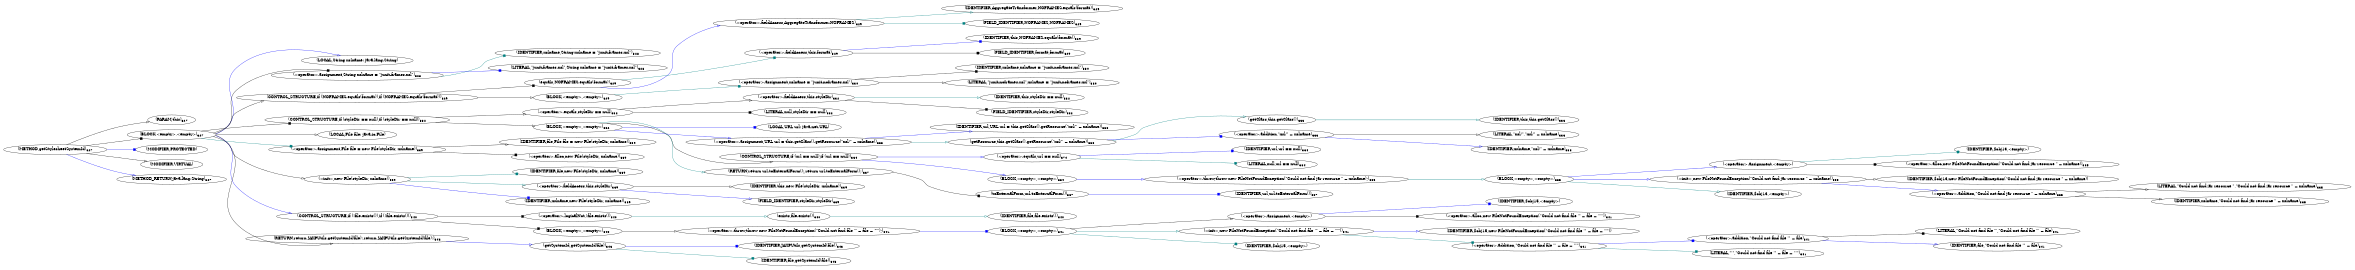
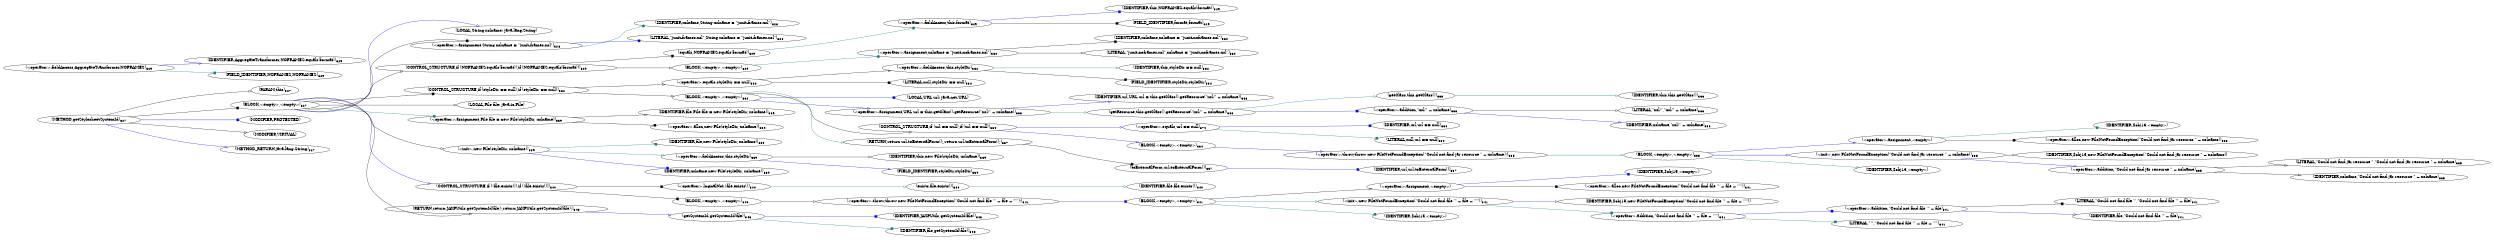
(913, 16) -> (179, 64)
(670, 72) -> none
